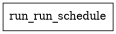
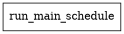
(58, 17) -> (62, 17)
